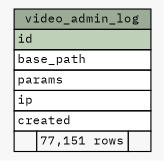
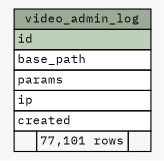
(83, 141) -> (83, 141)
